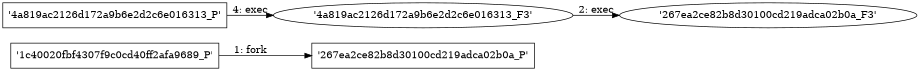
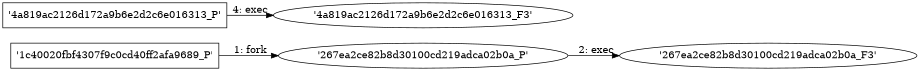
(593, 15) -> (590, 56)
(423, 56) -> (423, 56)
